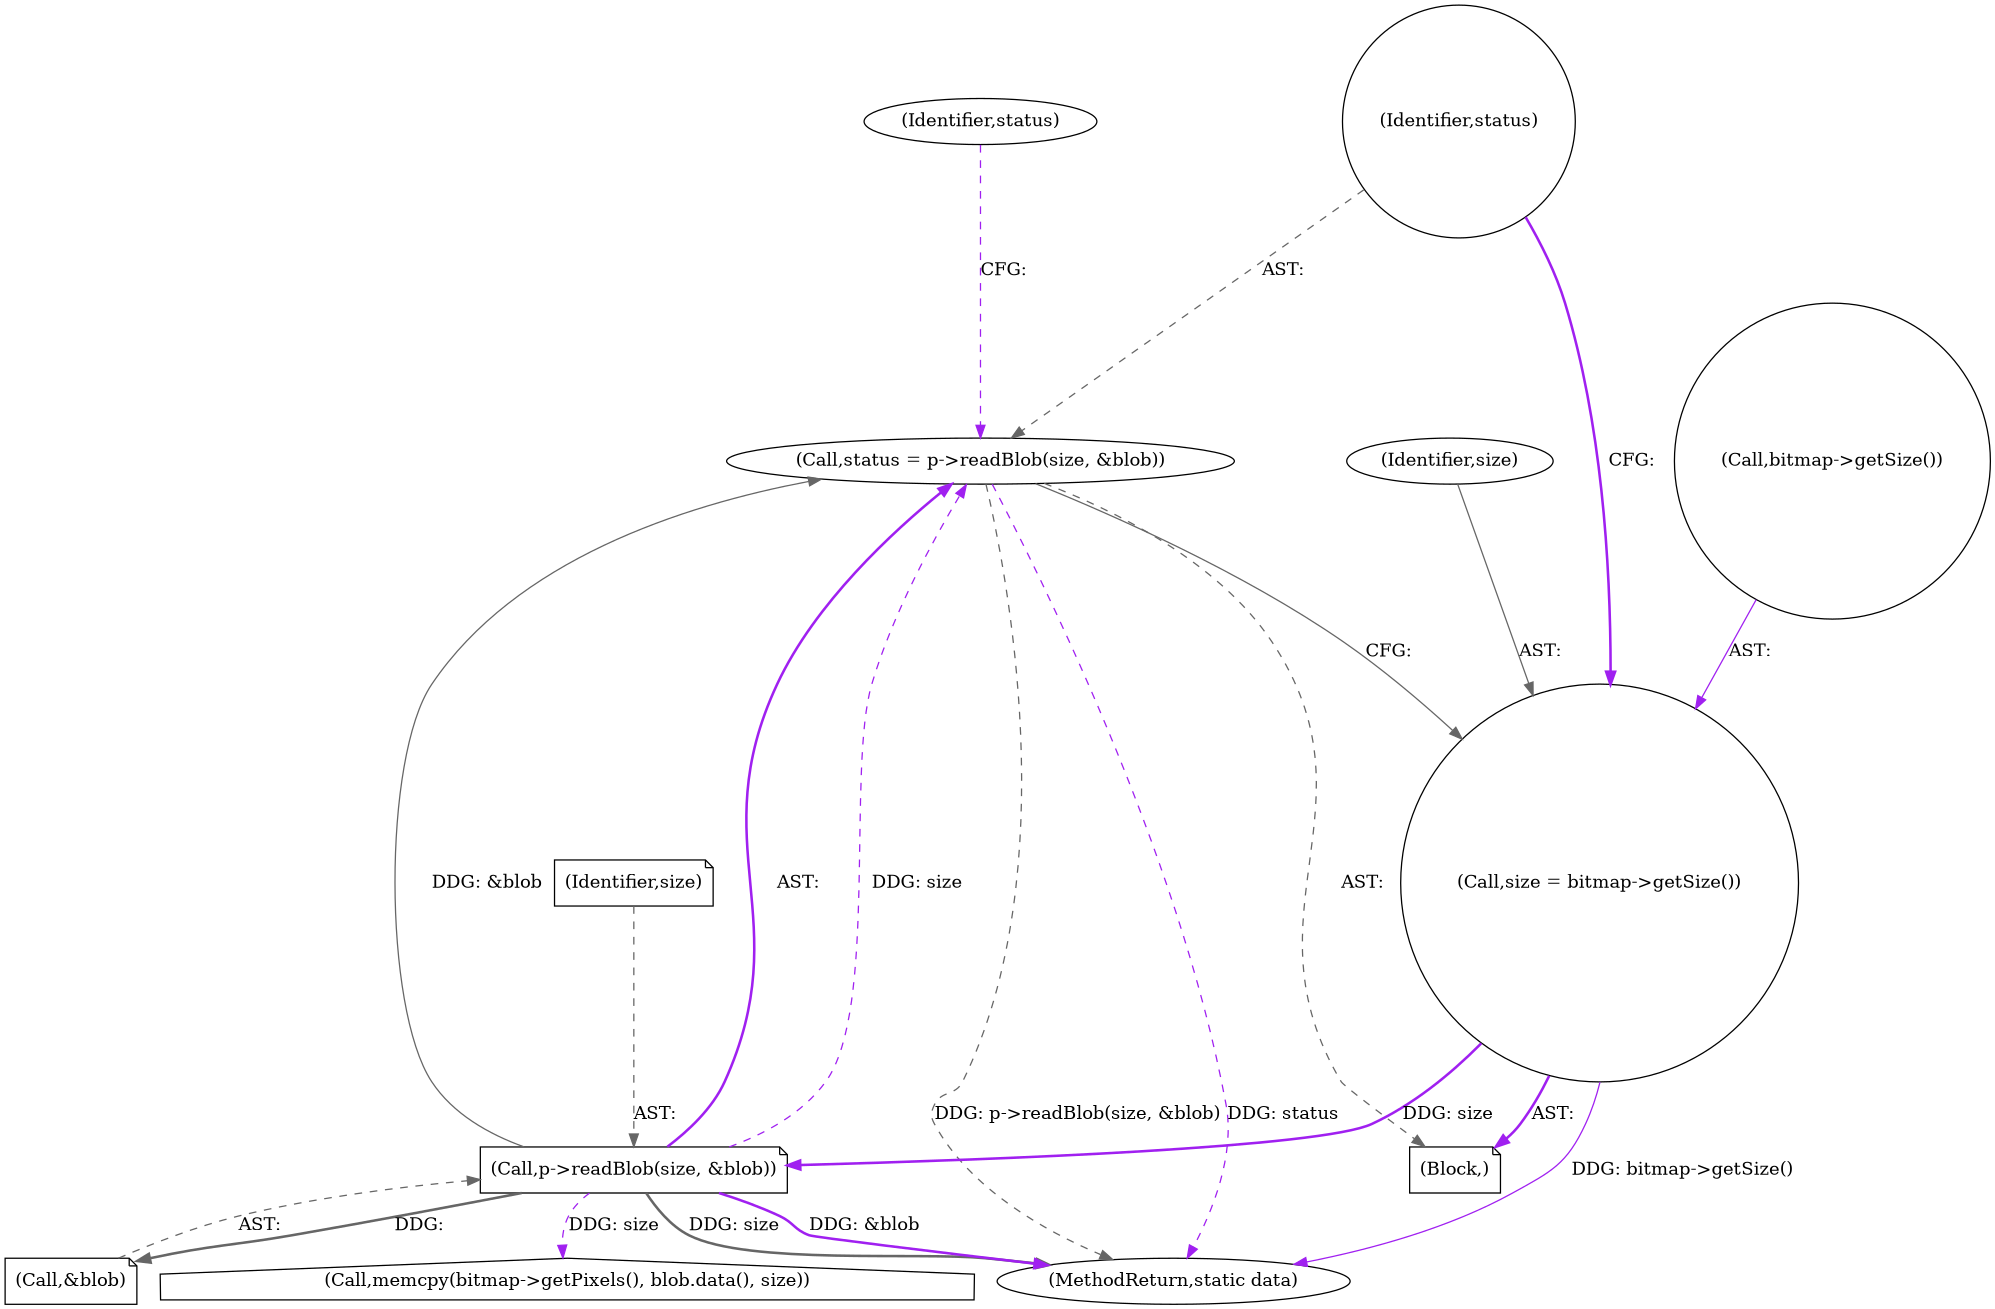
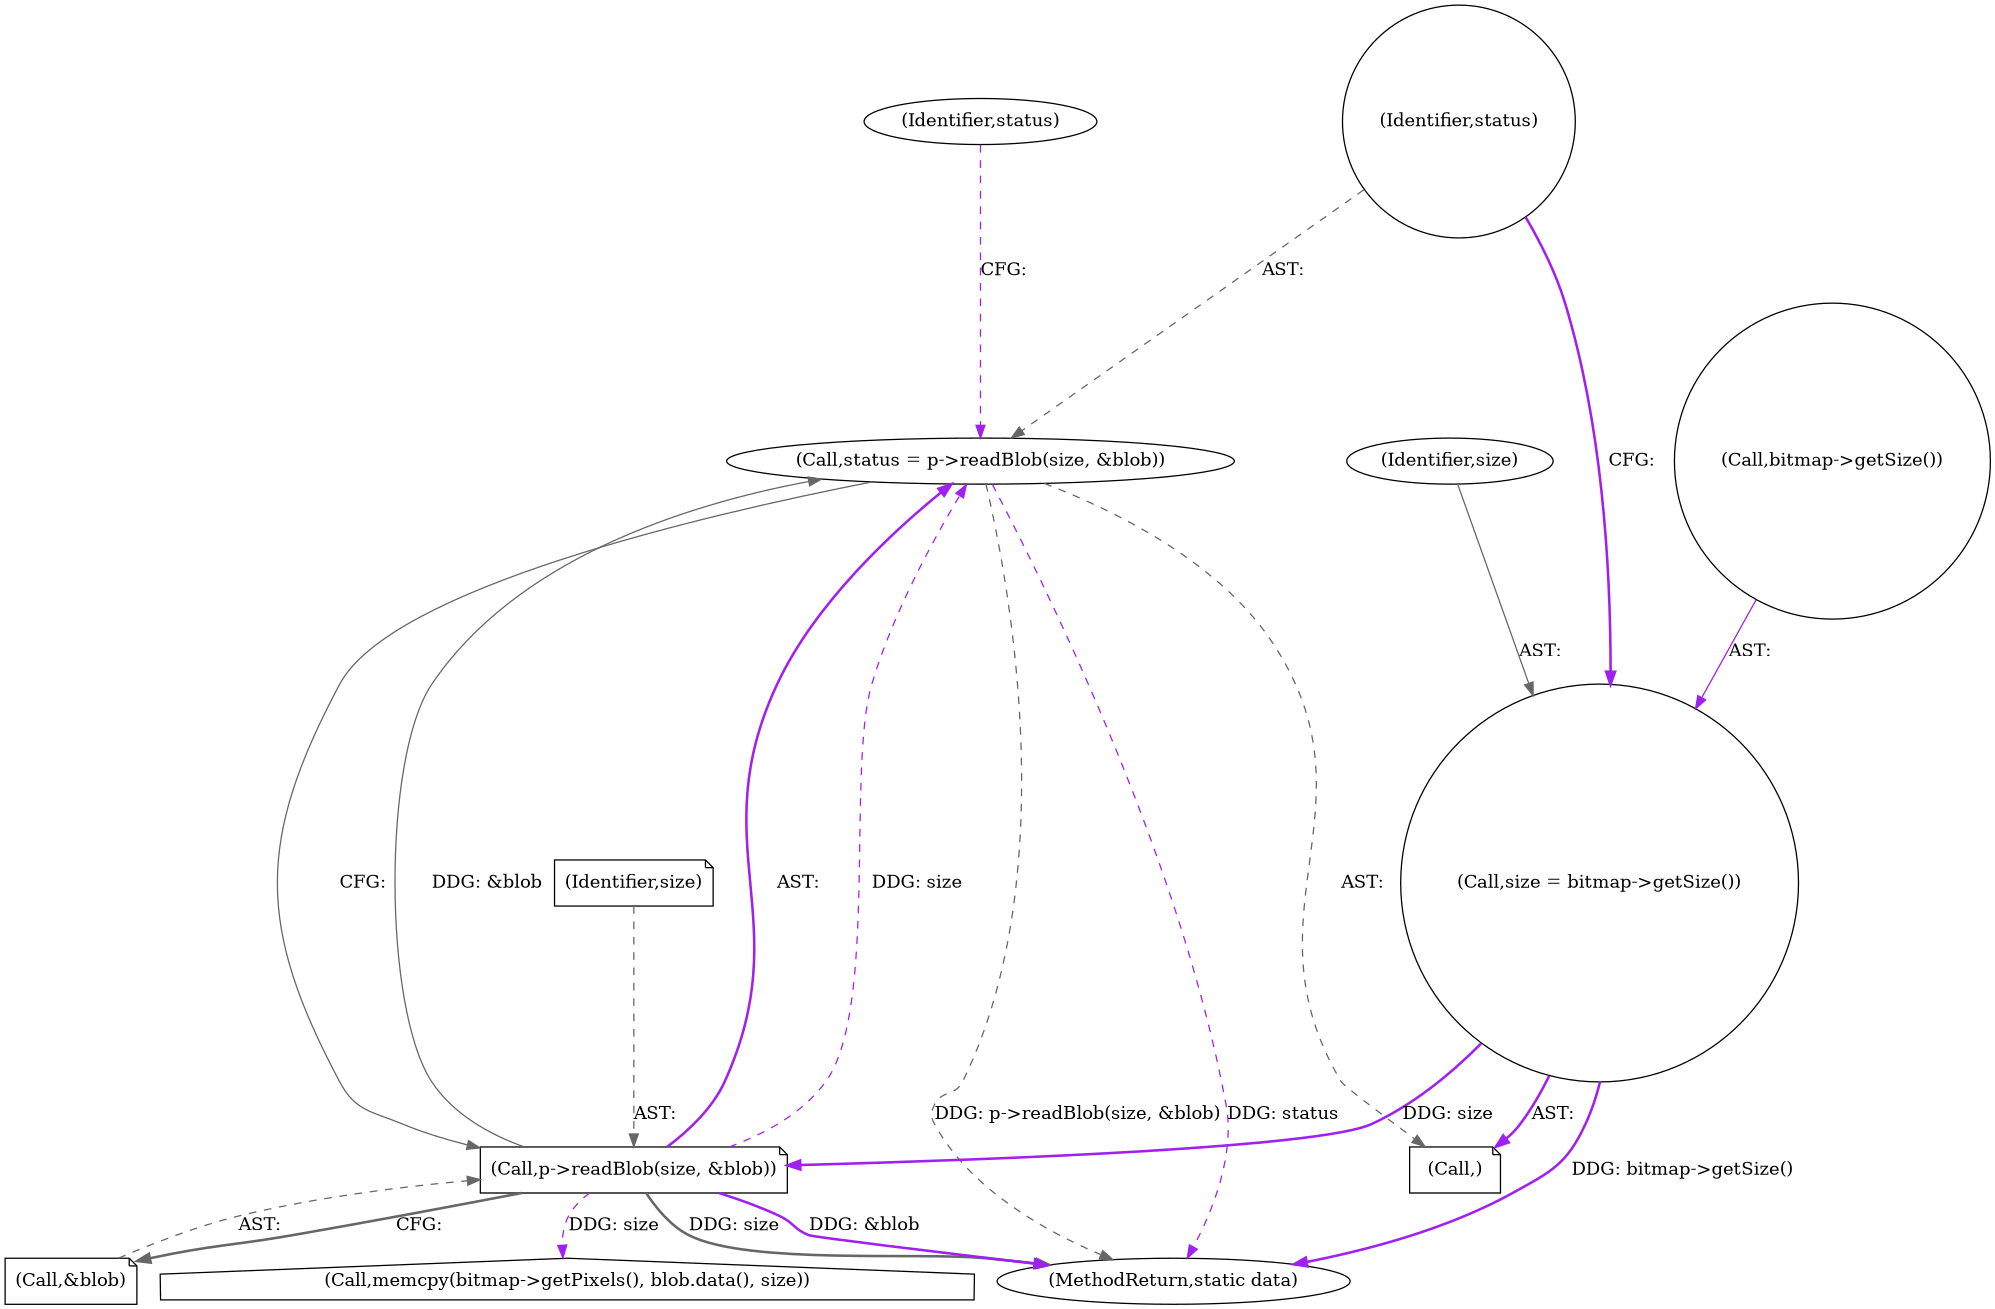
(1256, 588) -> (344, 680)
(1455, 1170) -> (1455, 1170)
(1481, 1209) -> (1481, 1209)
(422, 1226) -> (422, 1226)
